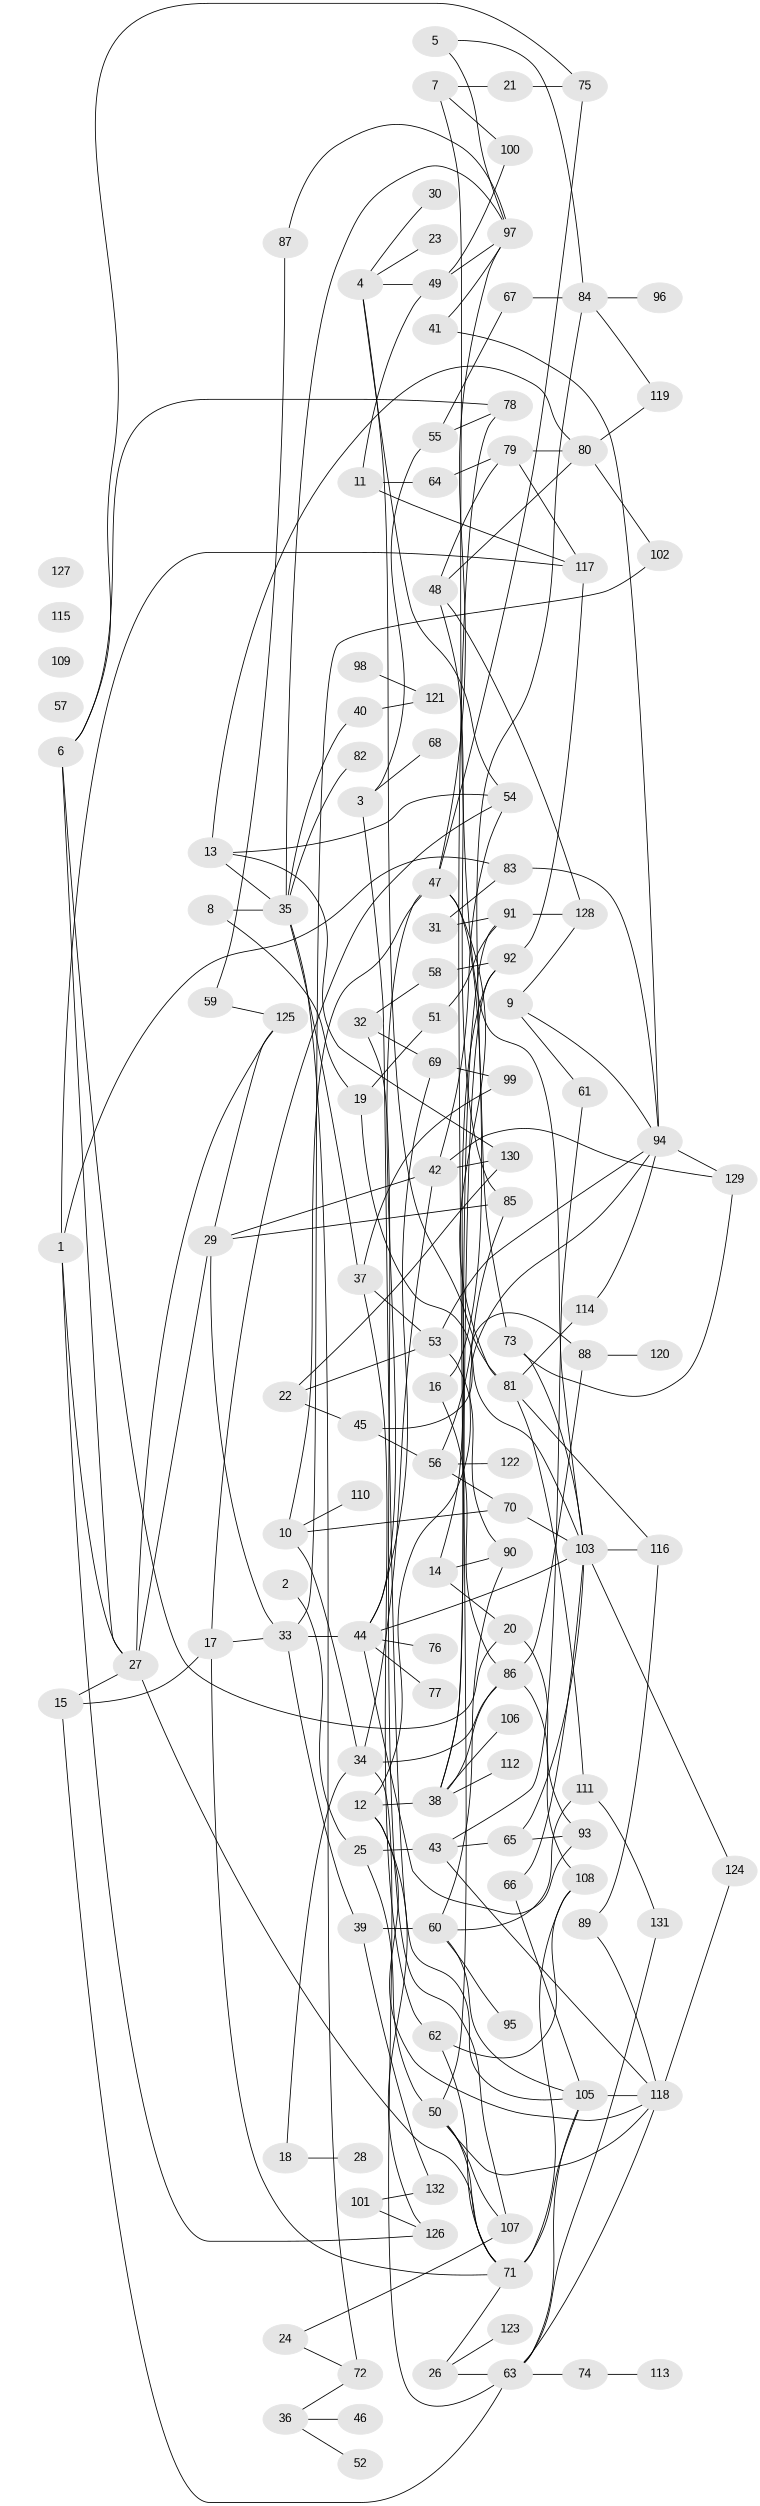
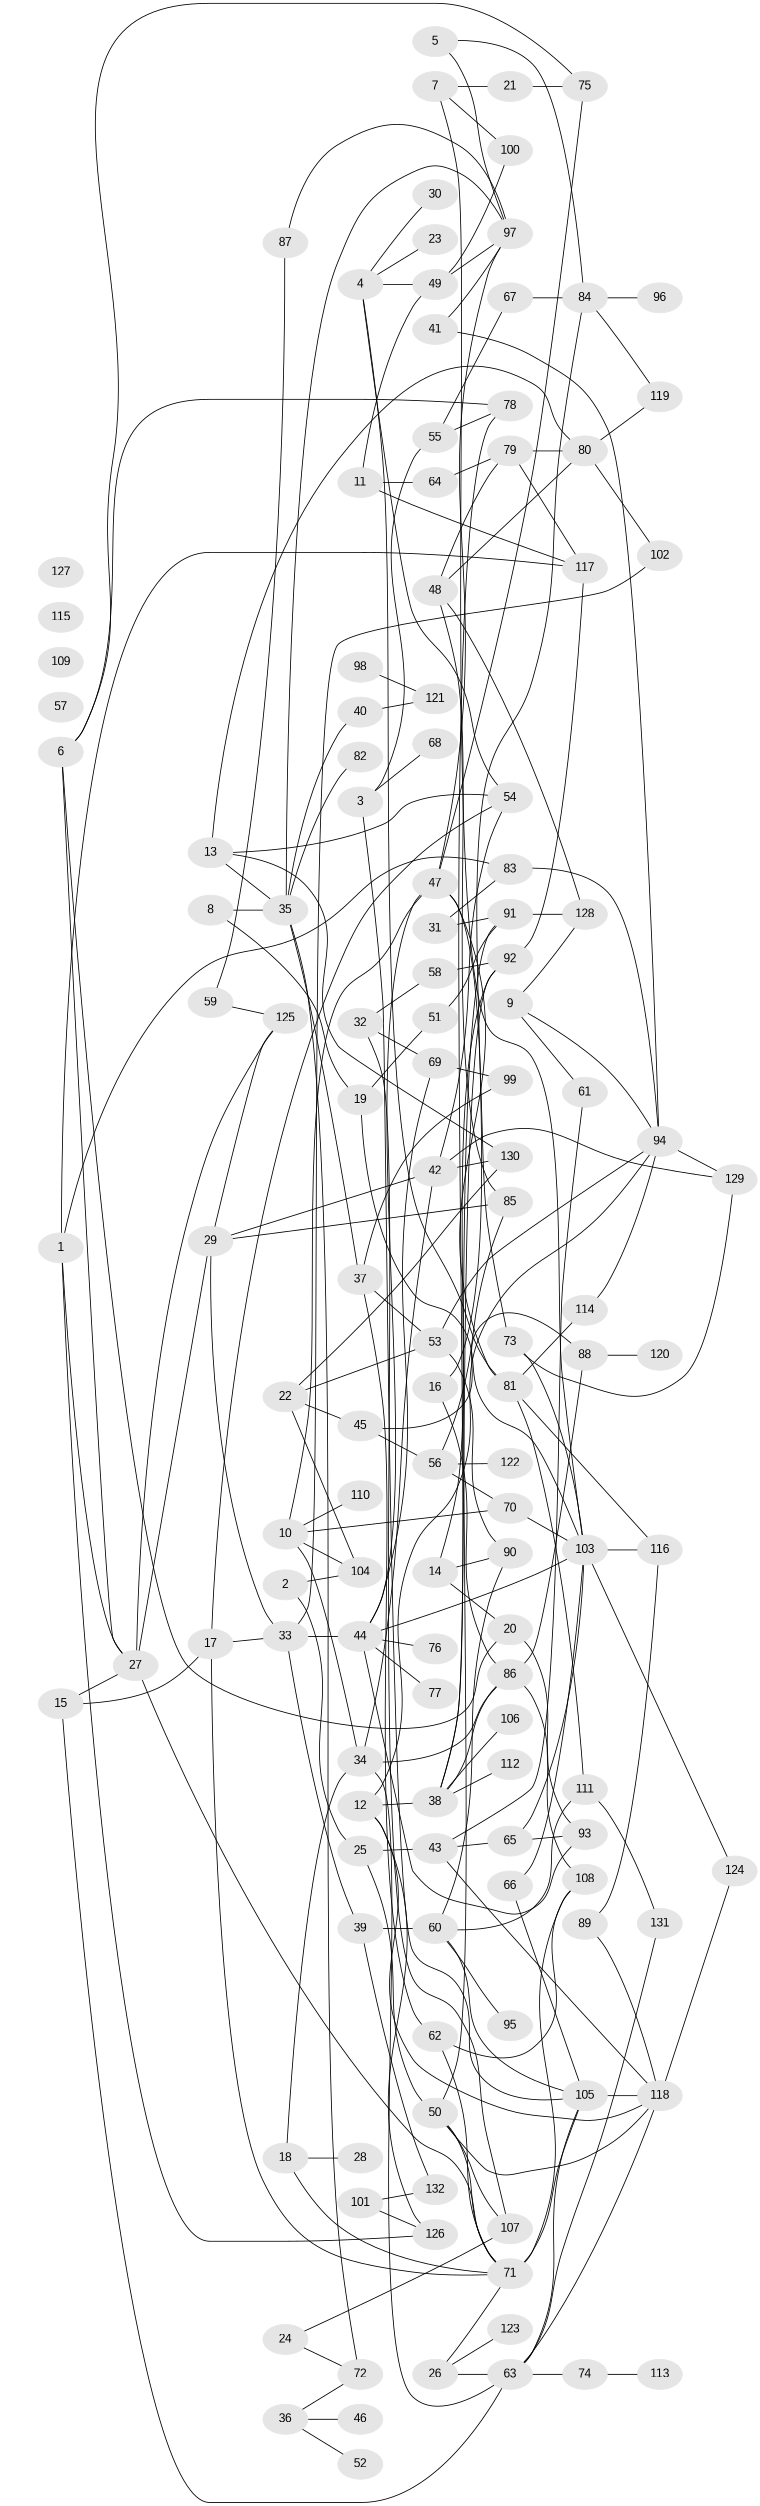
none -> (360, 1572)
none -> (377, 2248)
